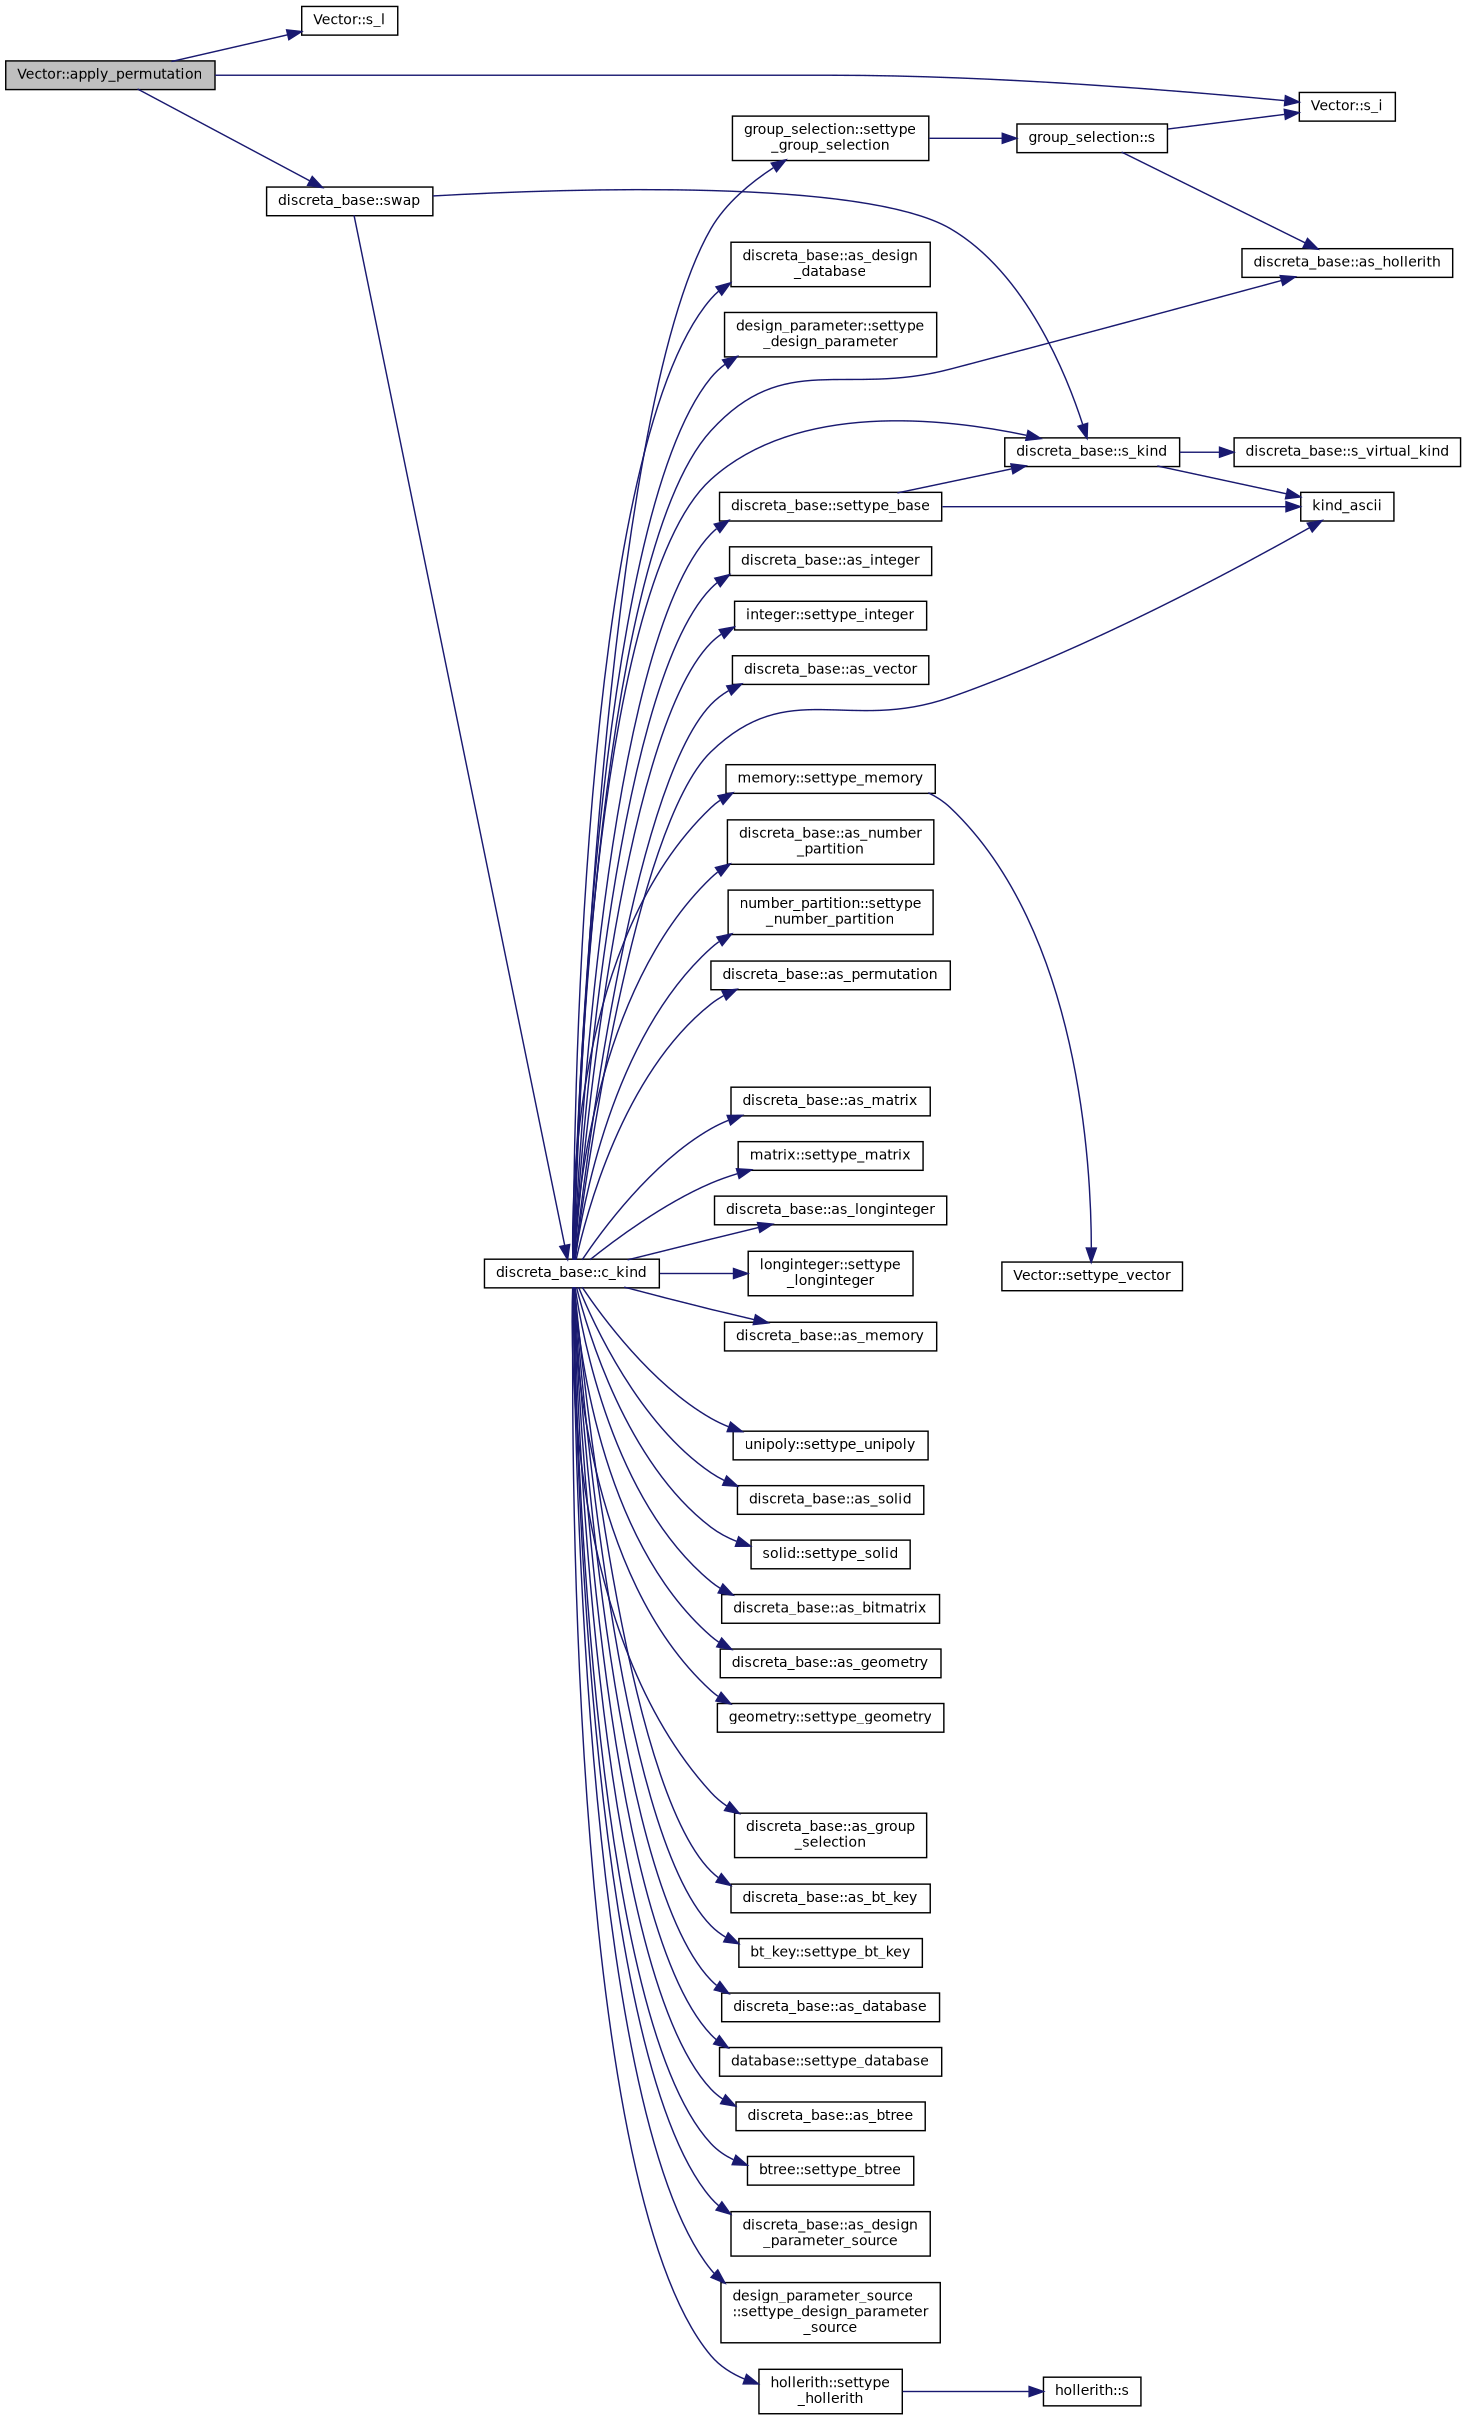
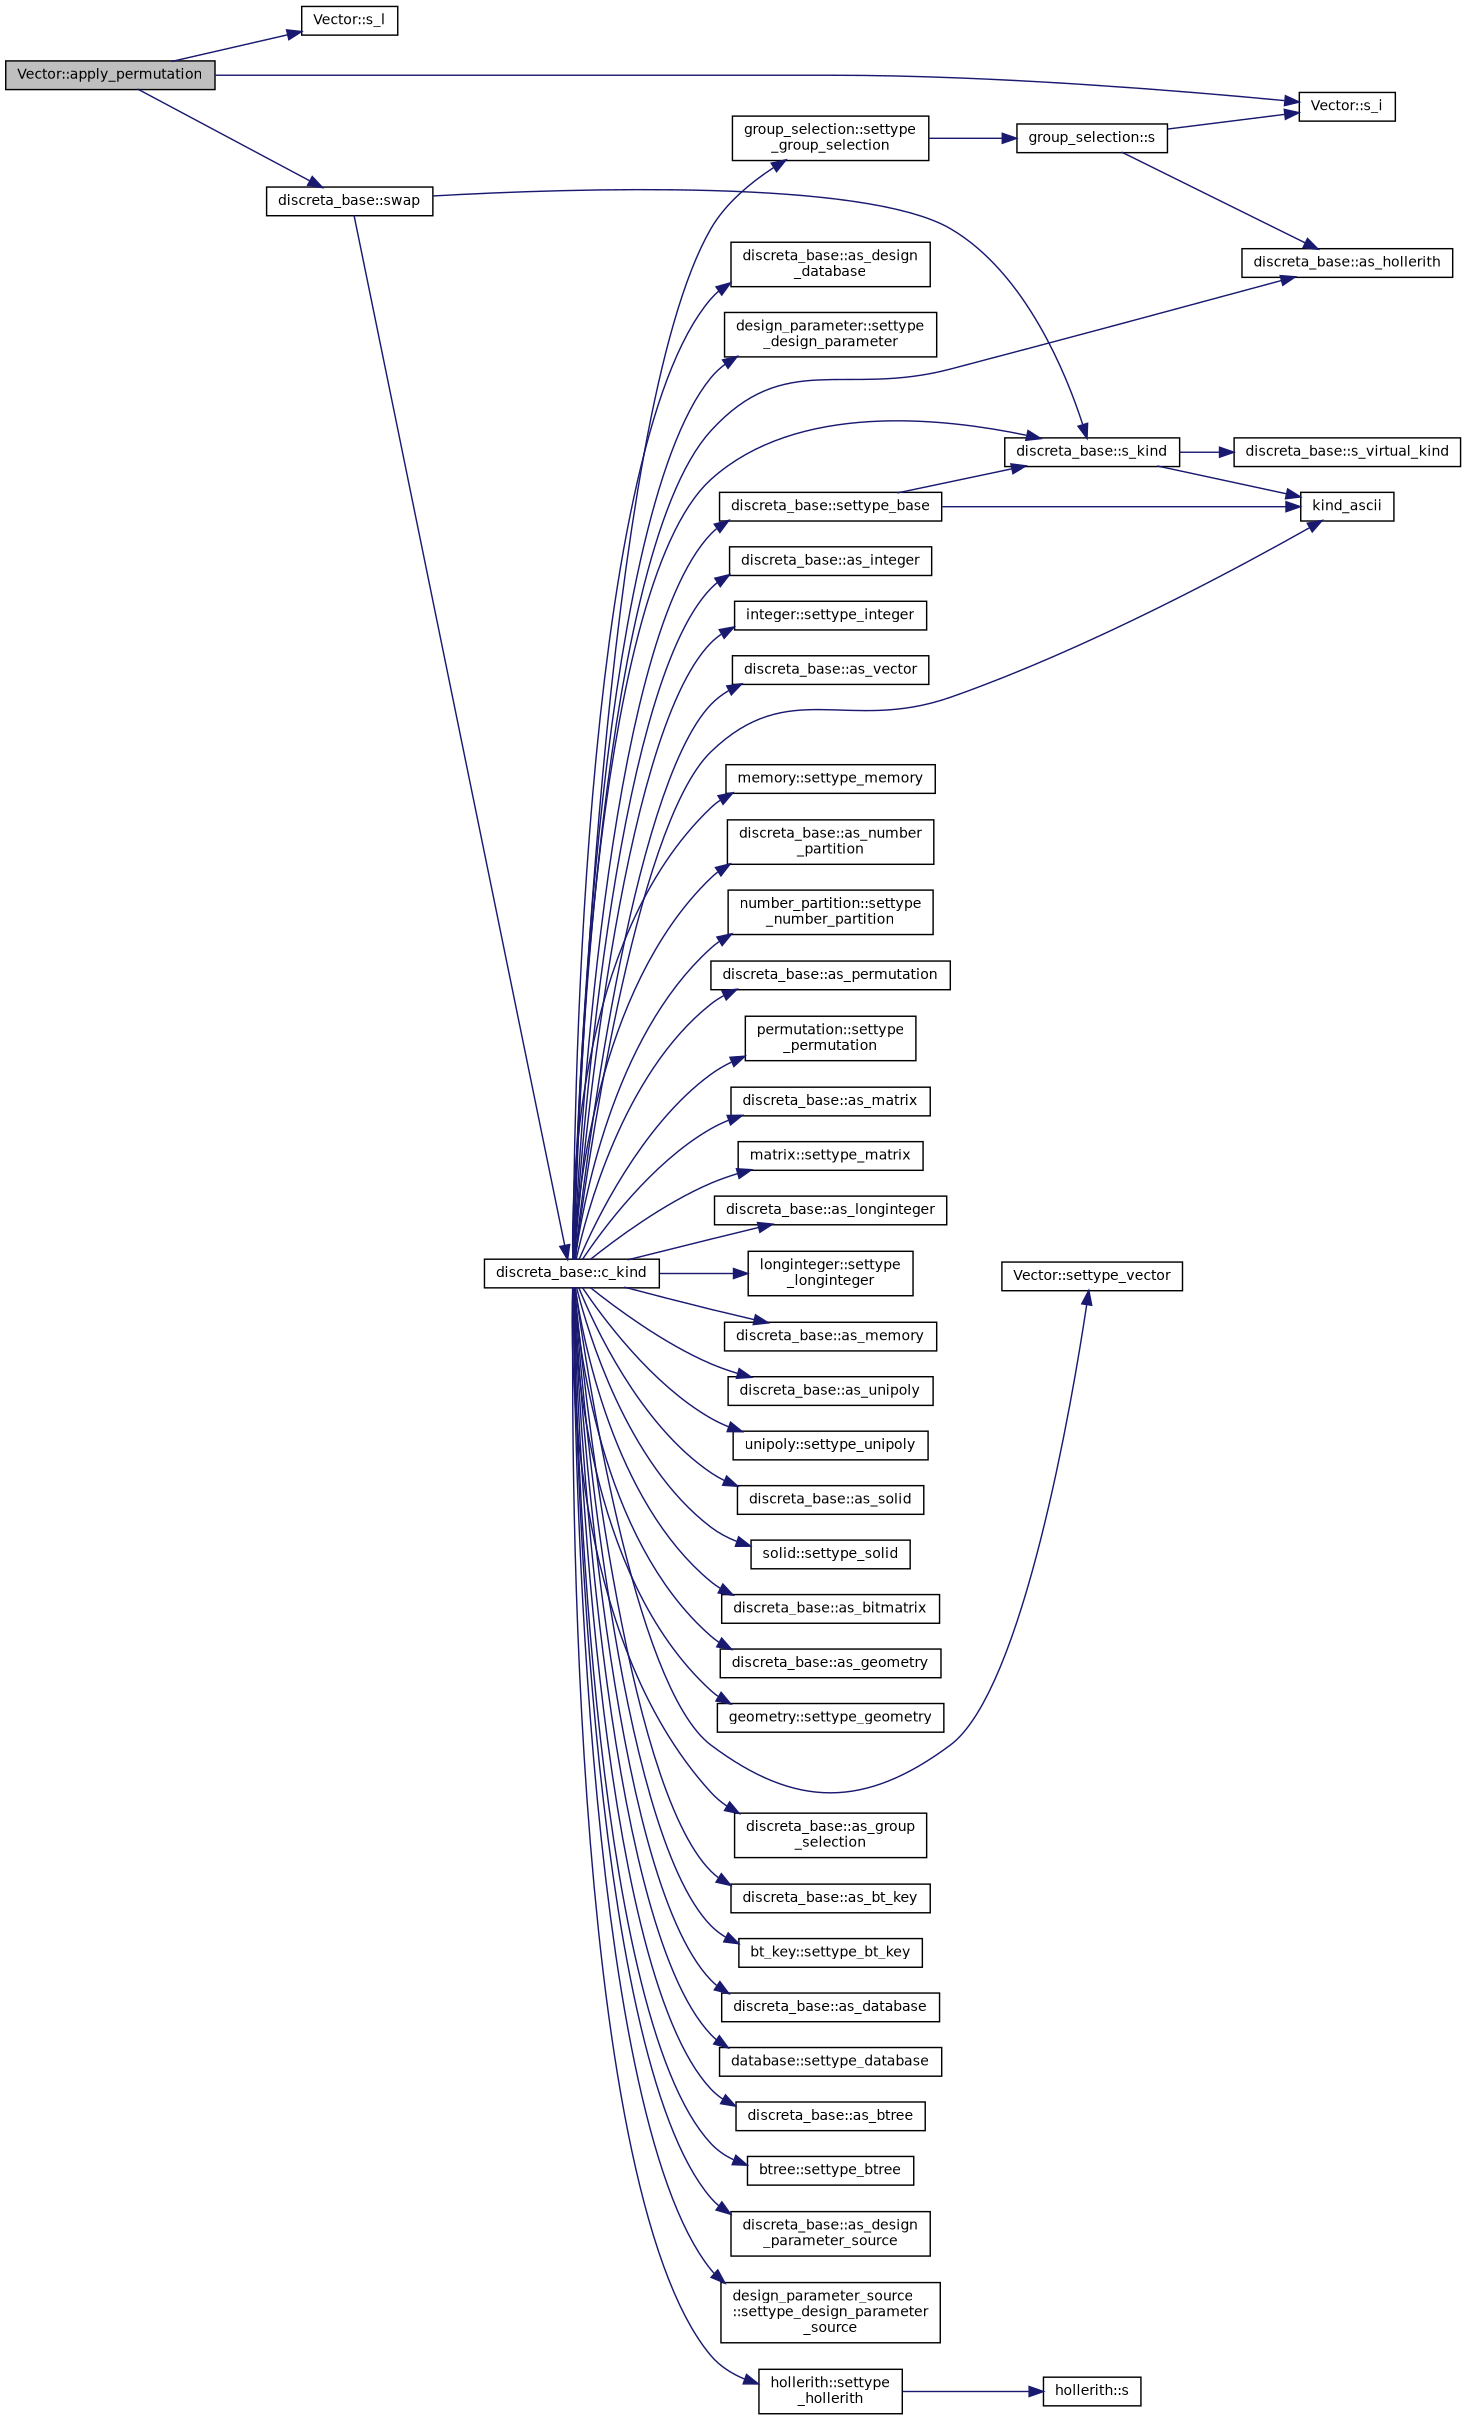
(1058, 1001) -> (822, 1792)
none -> (831, 1038)
none -> (831, 1391)
